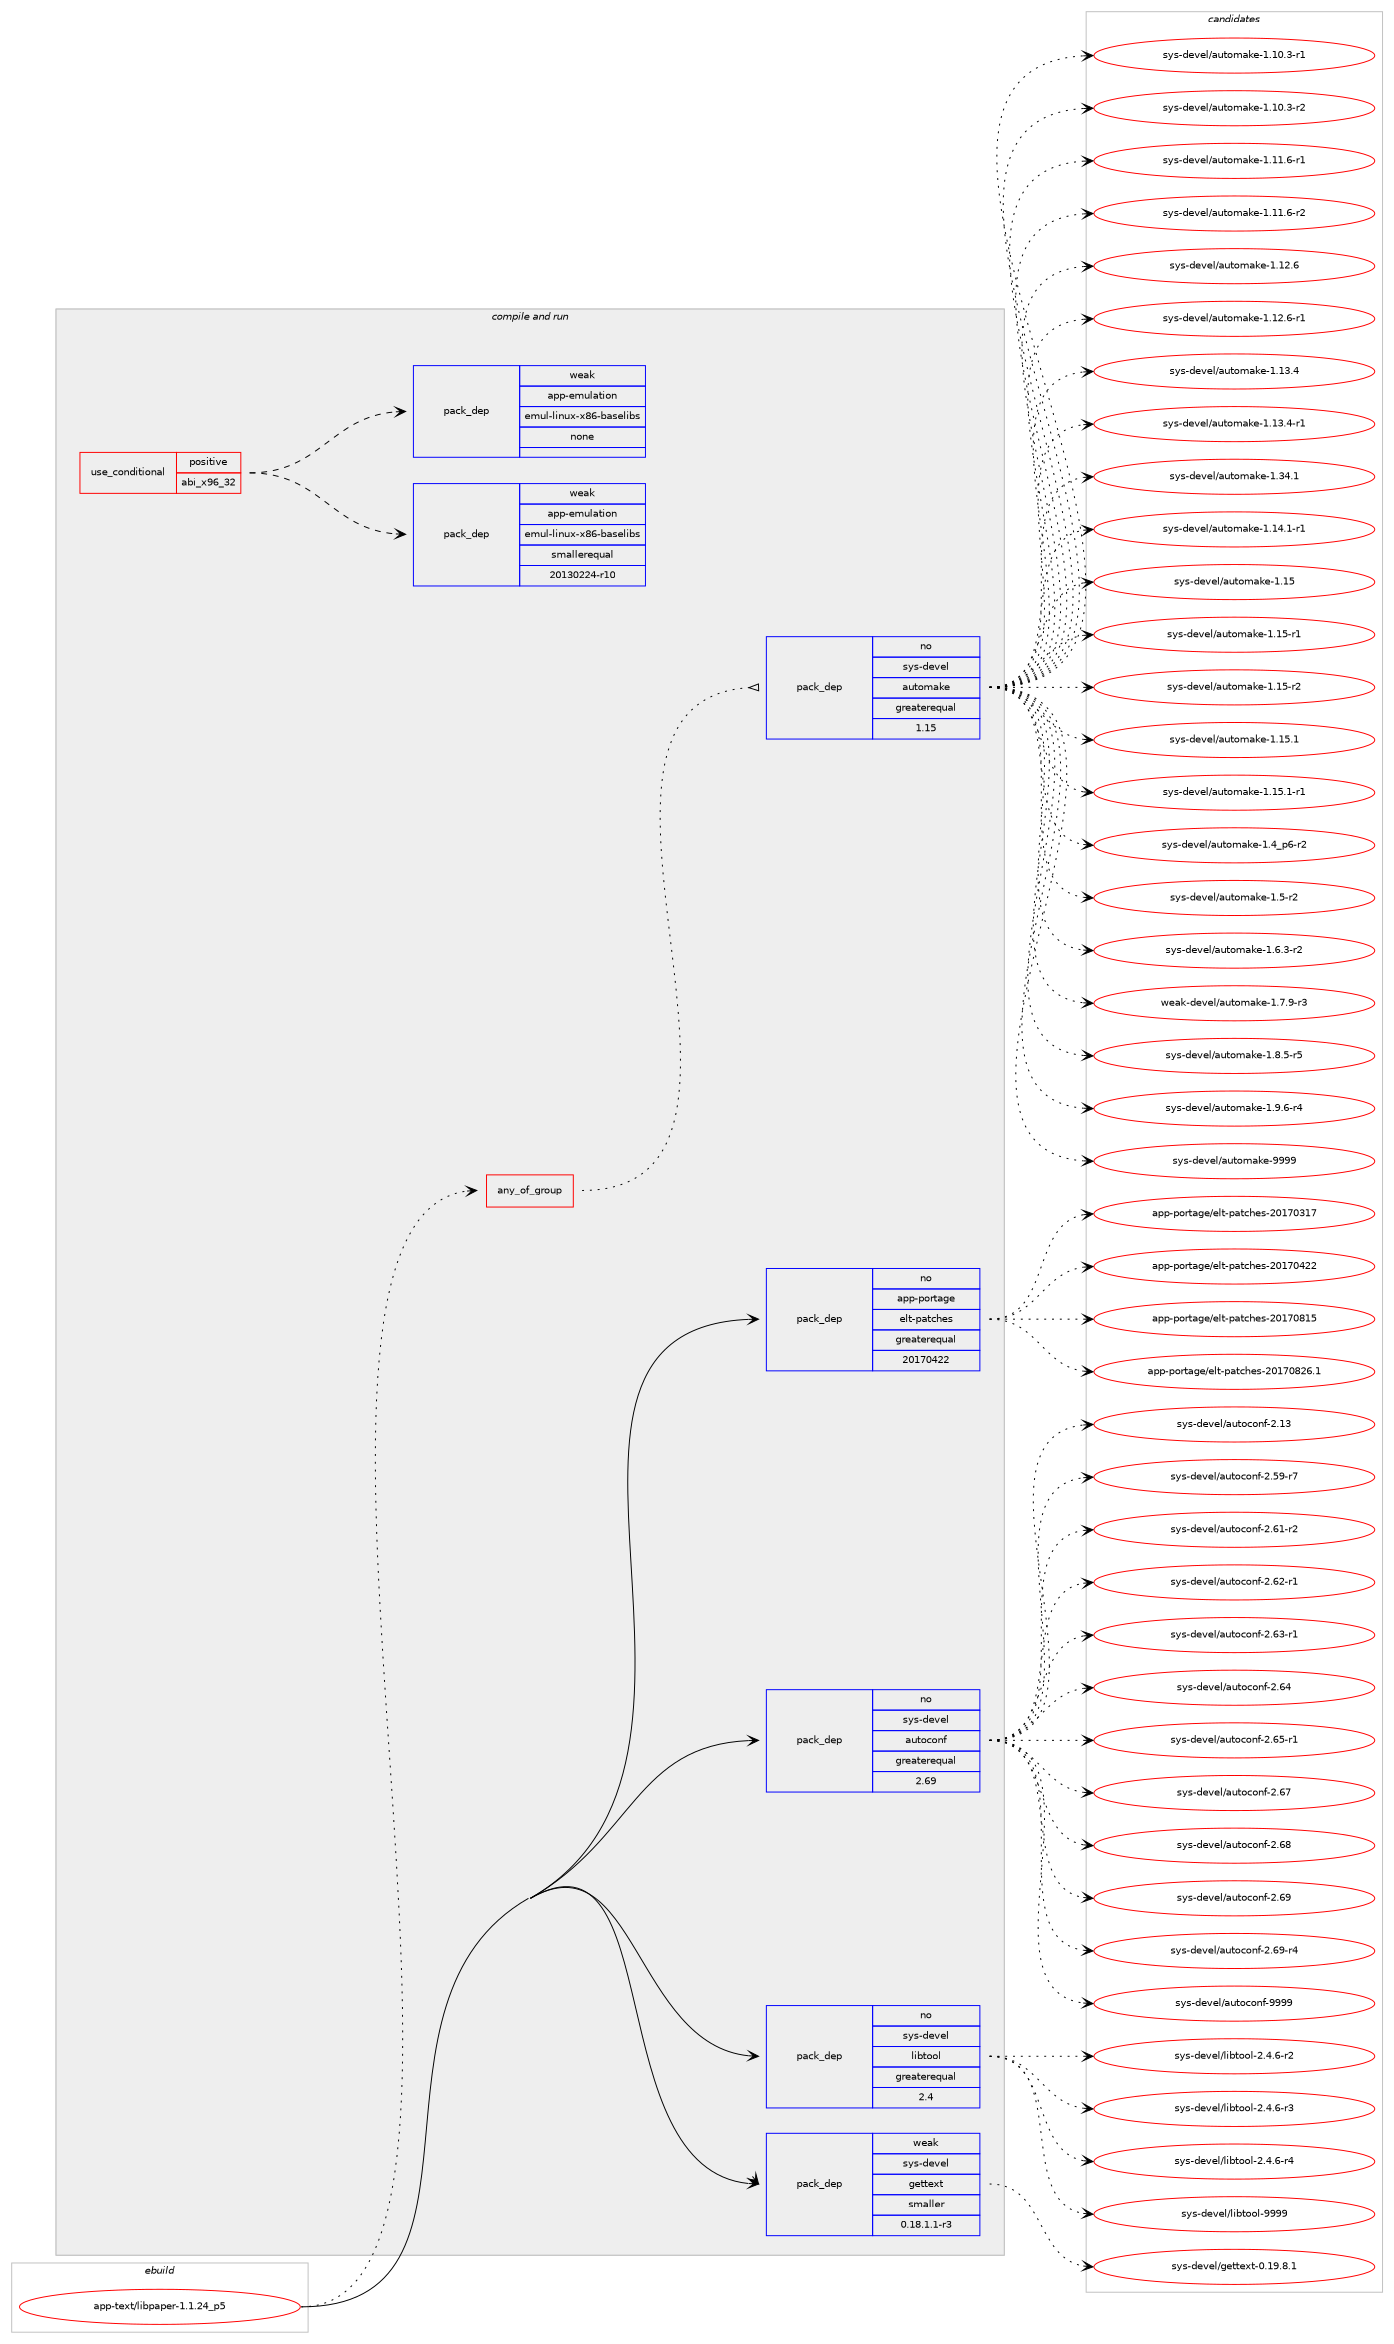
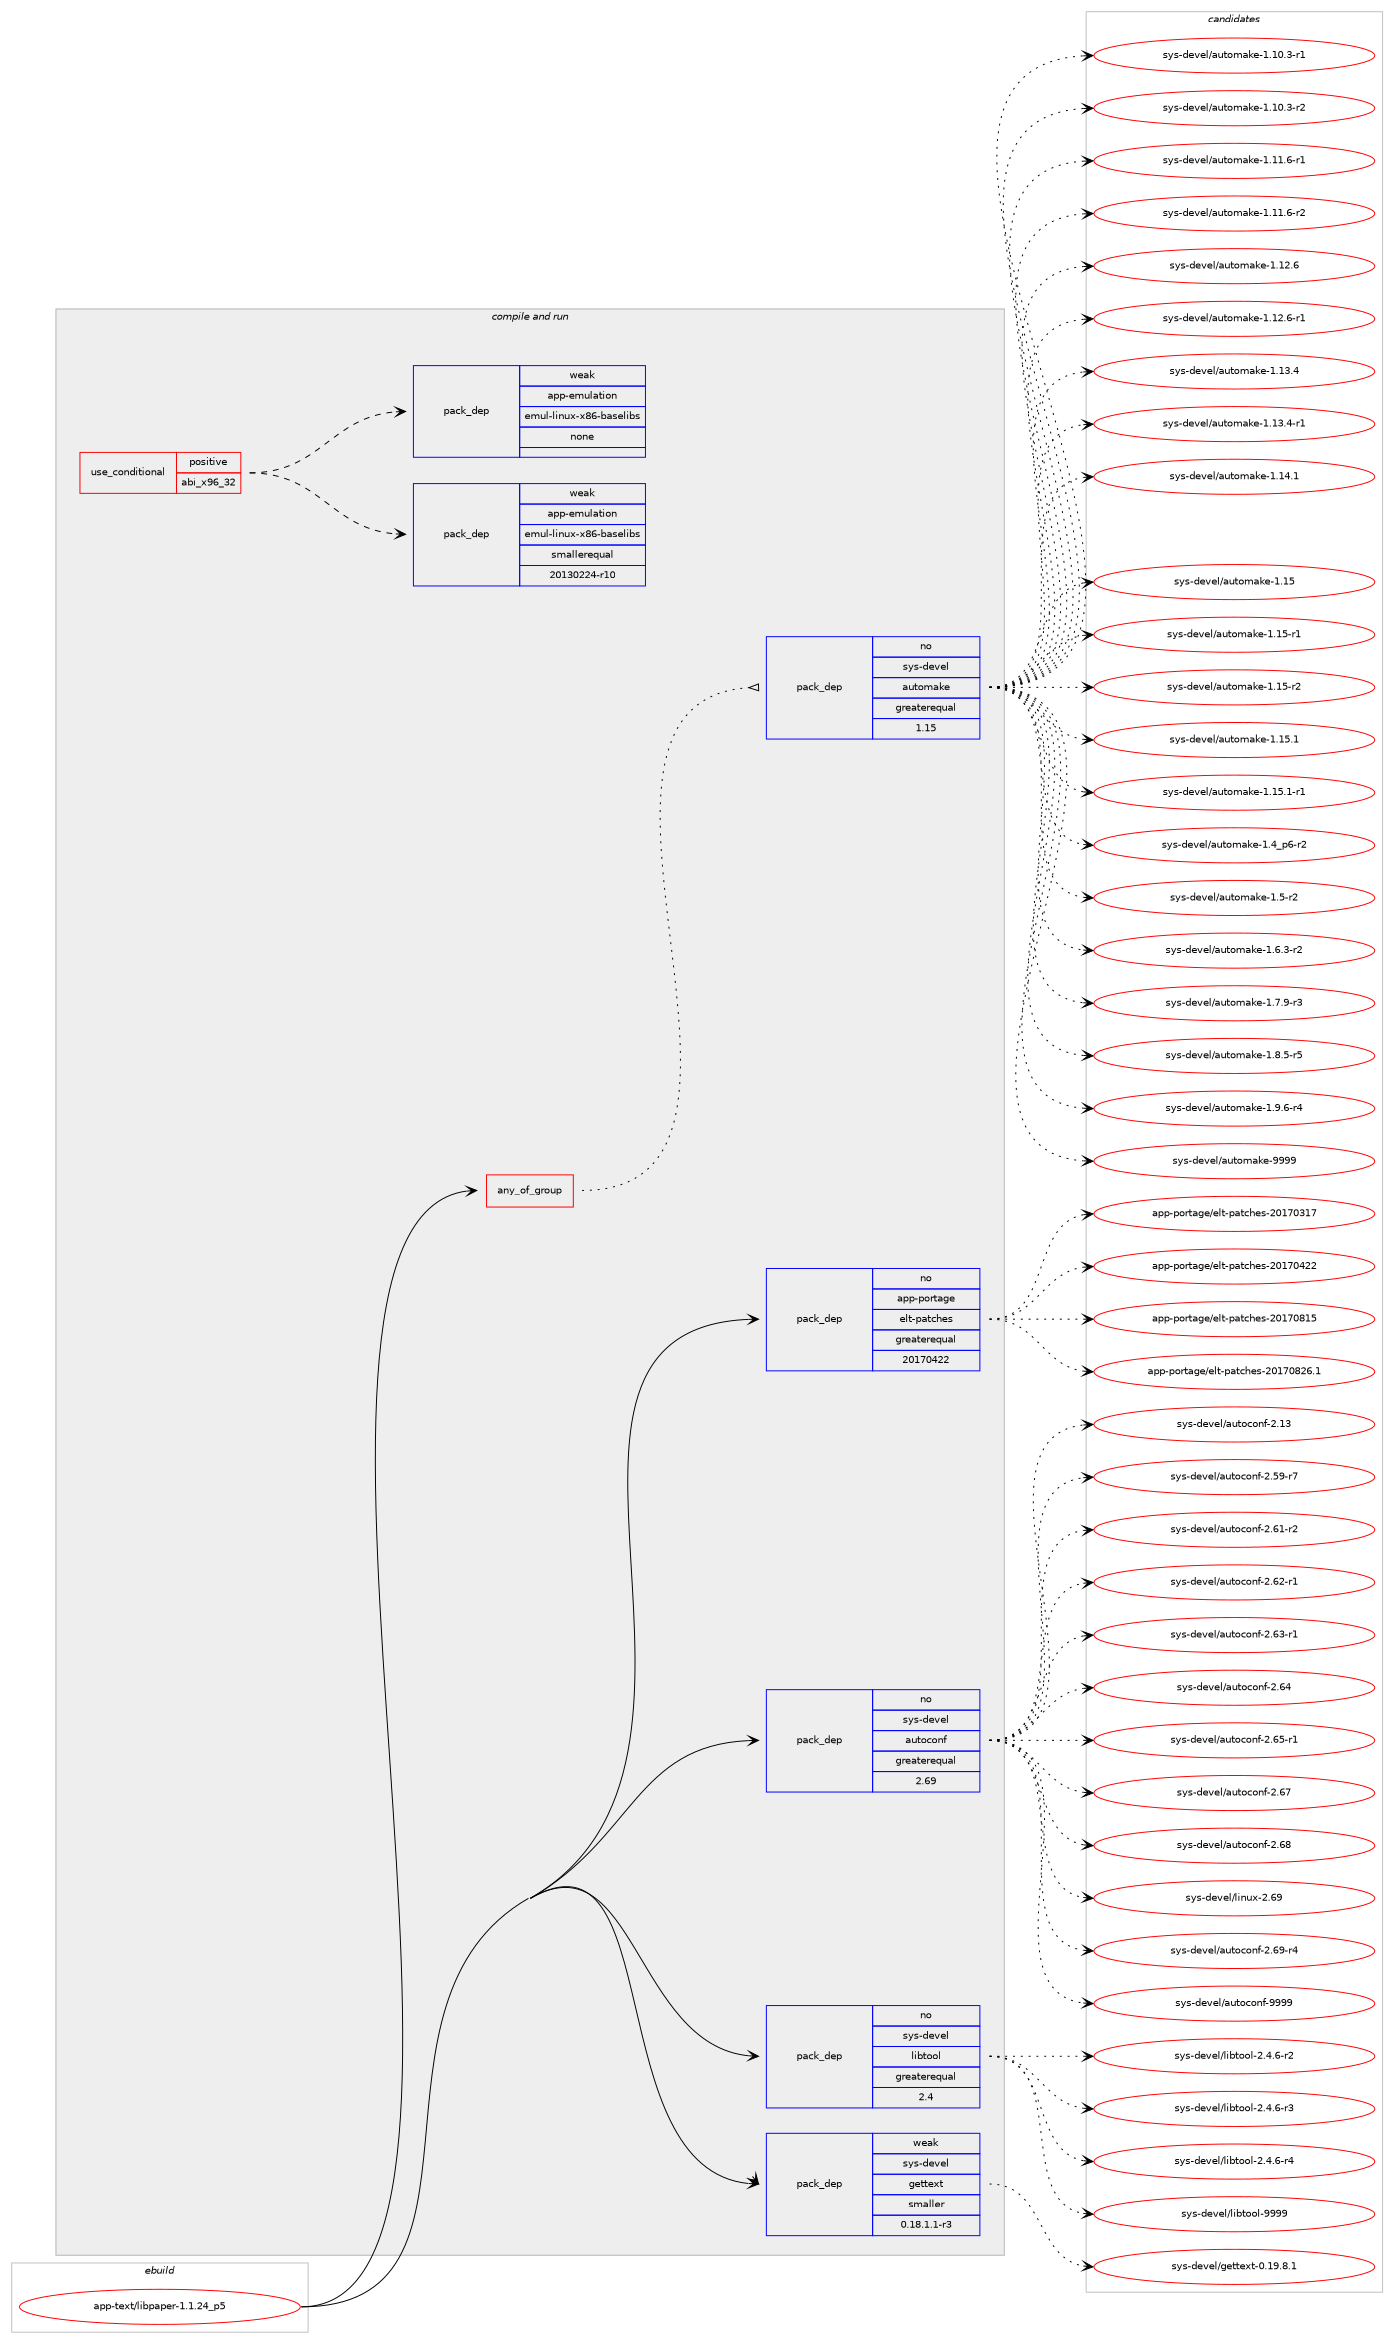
(1234, 477) -> (1234, 477)
(1234, 529) -> none
(1234, 1003) -> (1234, 1003)
(389, 1753) -> (389, 1753)
(1234, 1898) -> (1234, 1898)
